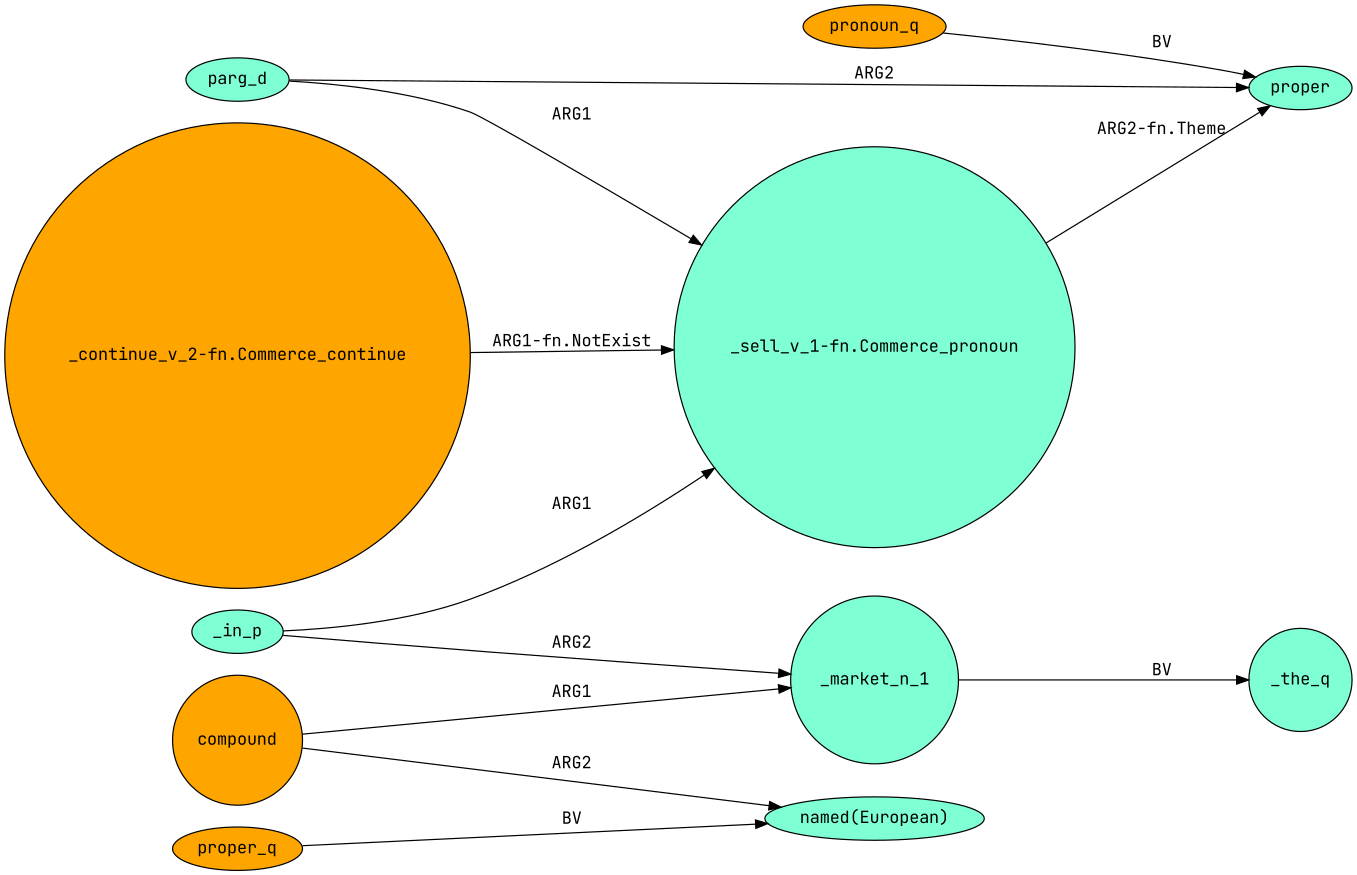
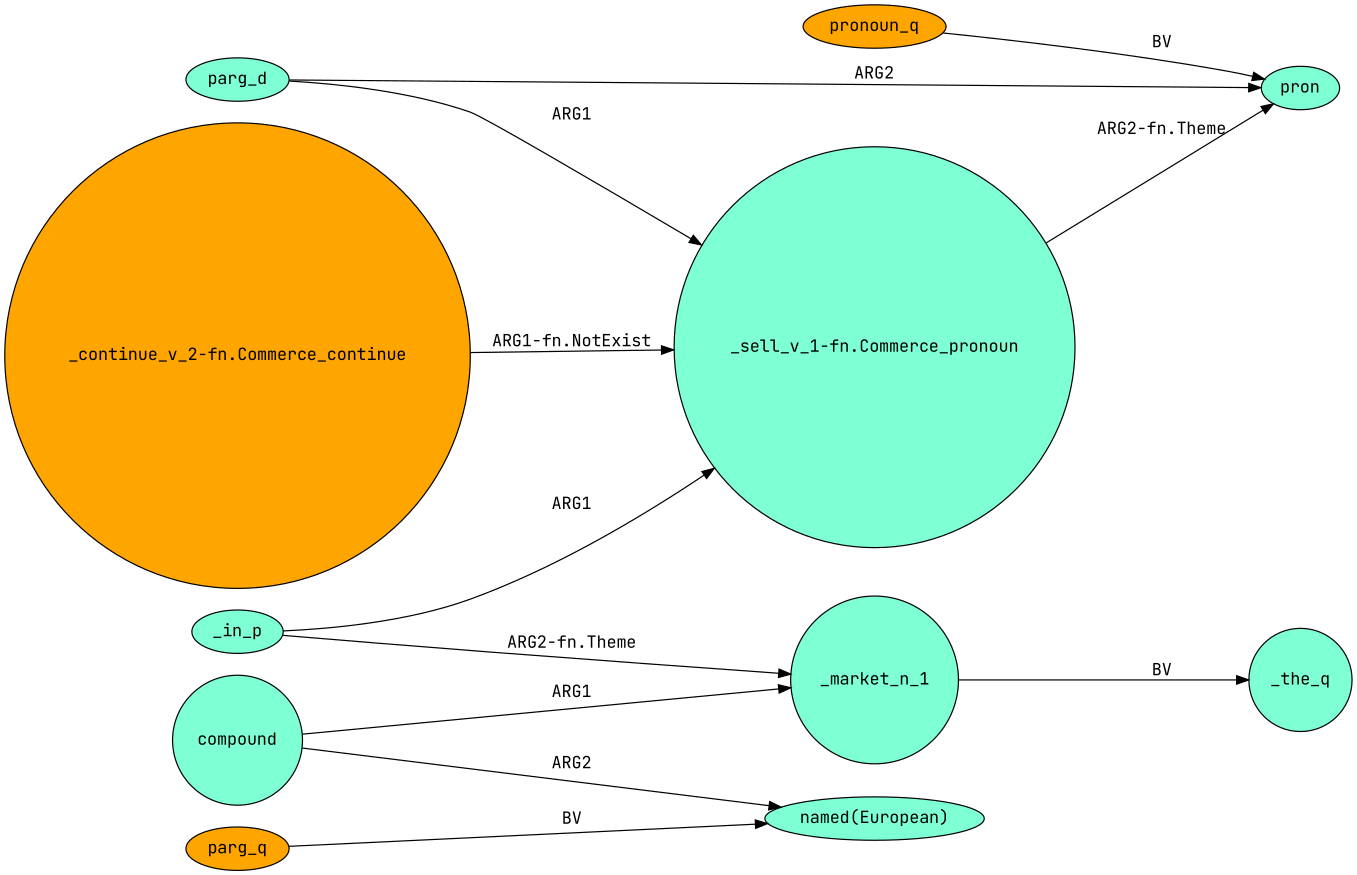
(1300, 88) -> (1300, 88)
(572, 643) -> (572, 643)
(238, 740) -> (238, 740)
(238, 849) -> (238, 849)
